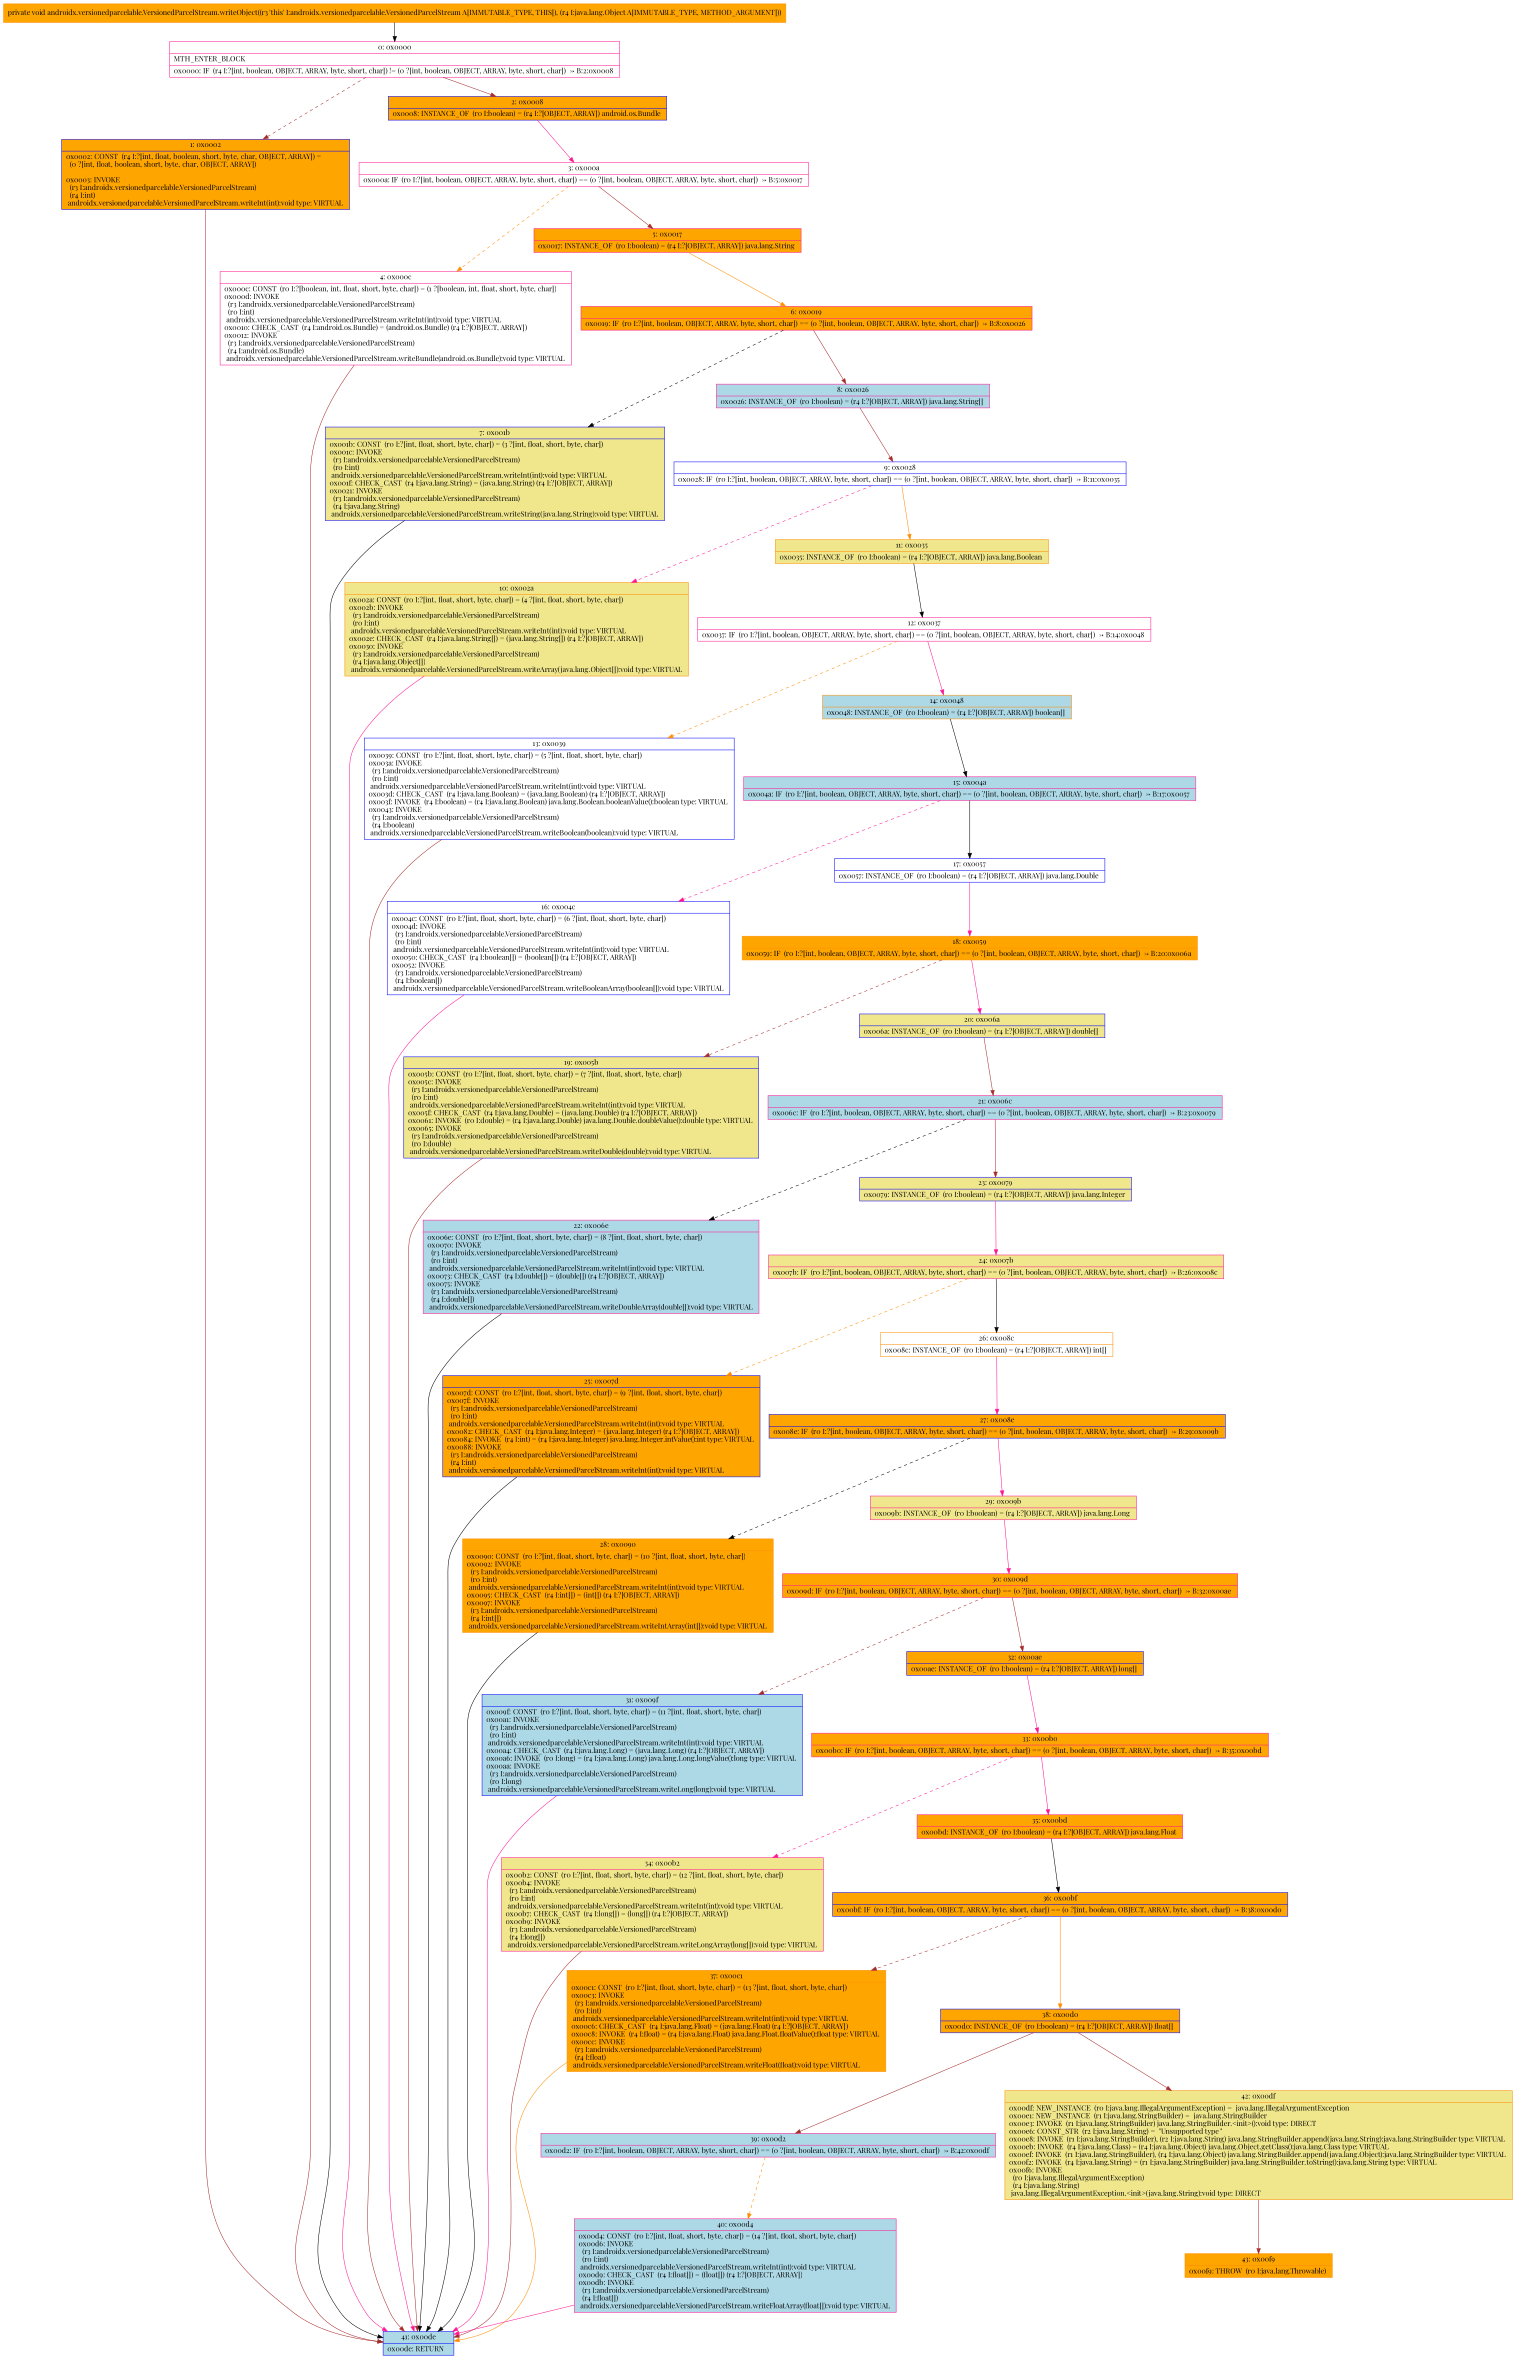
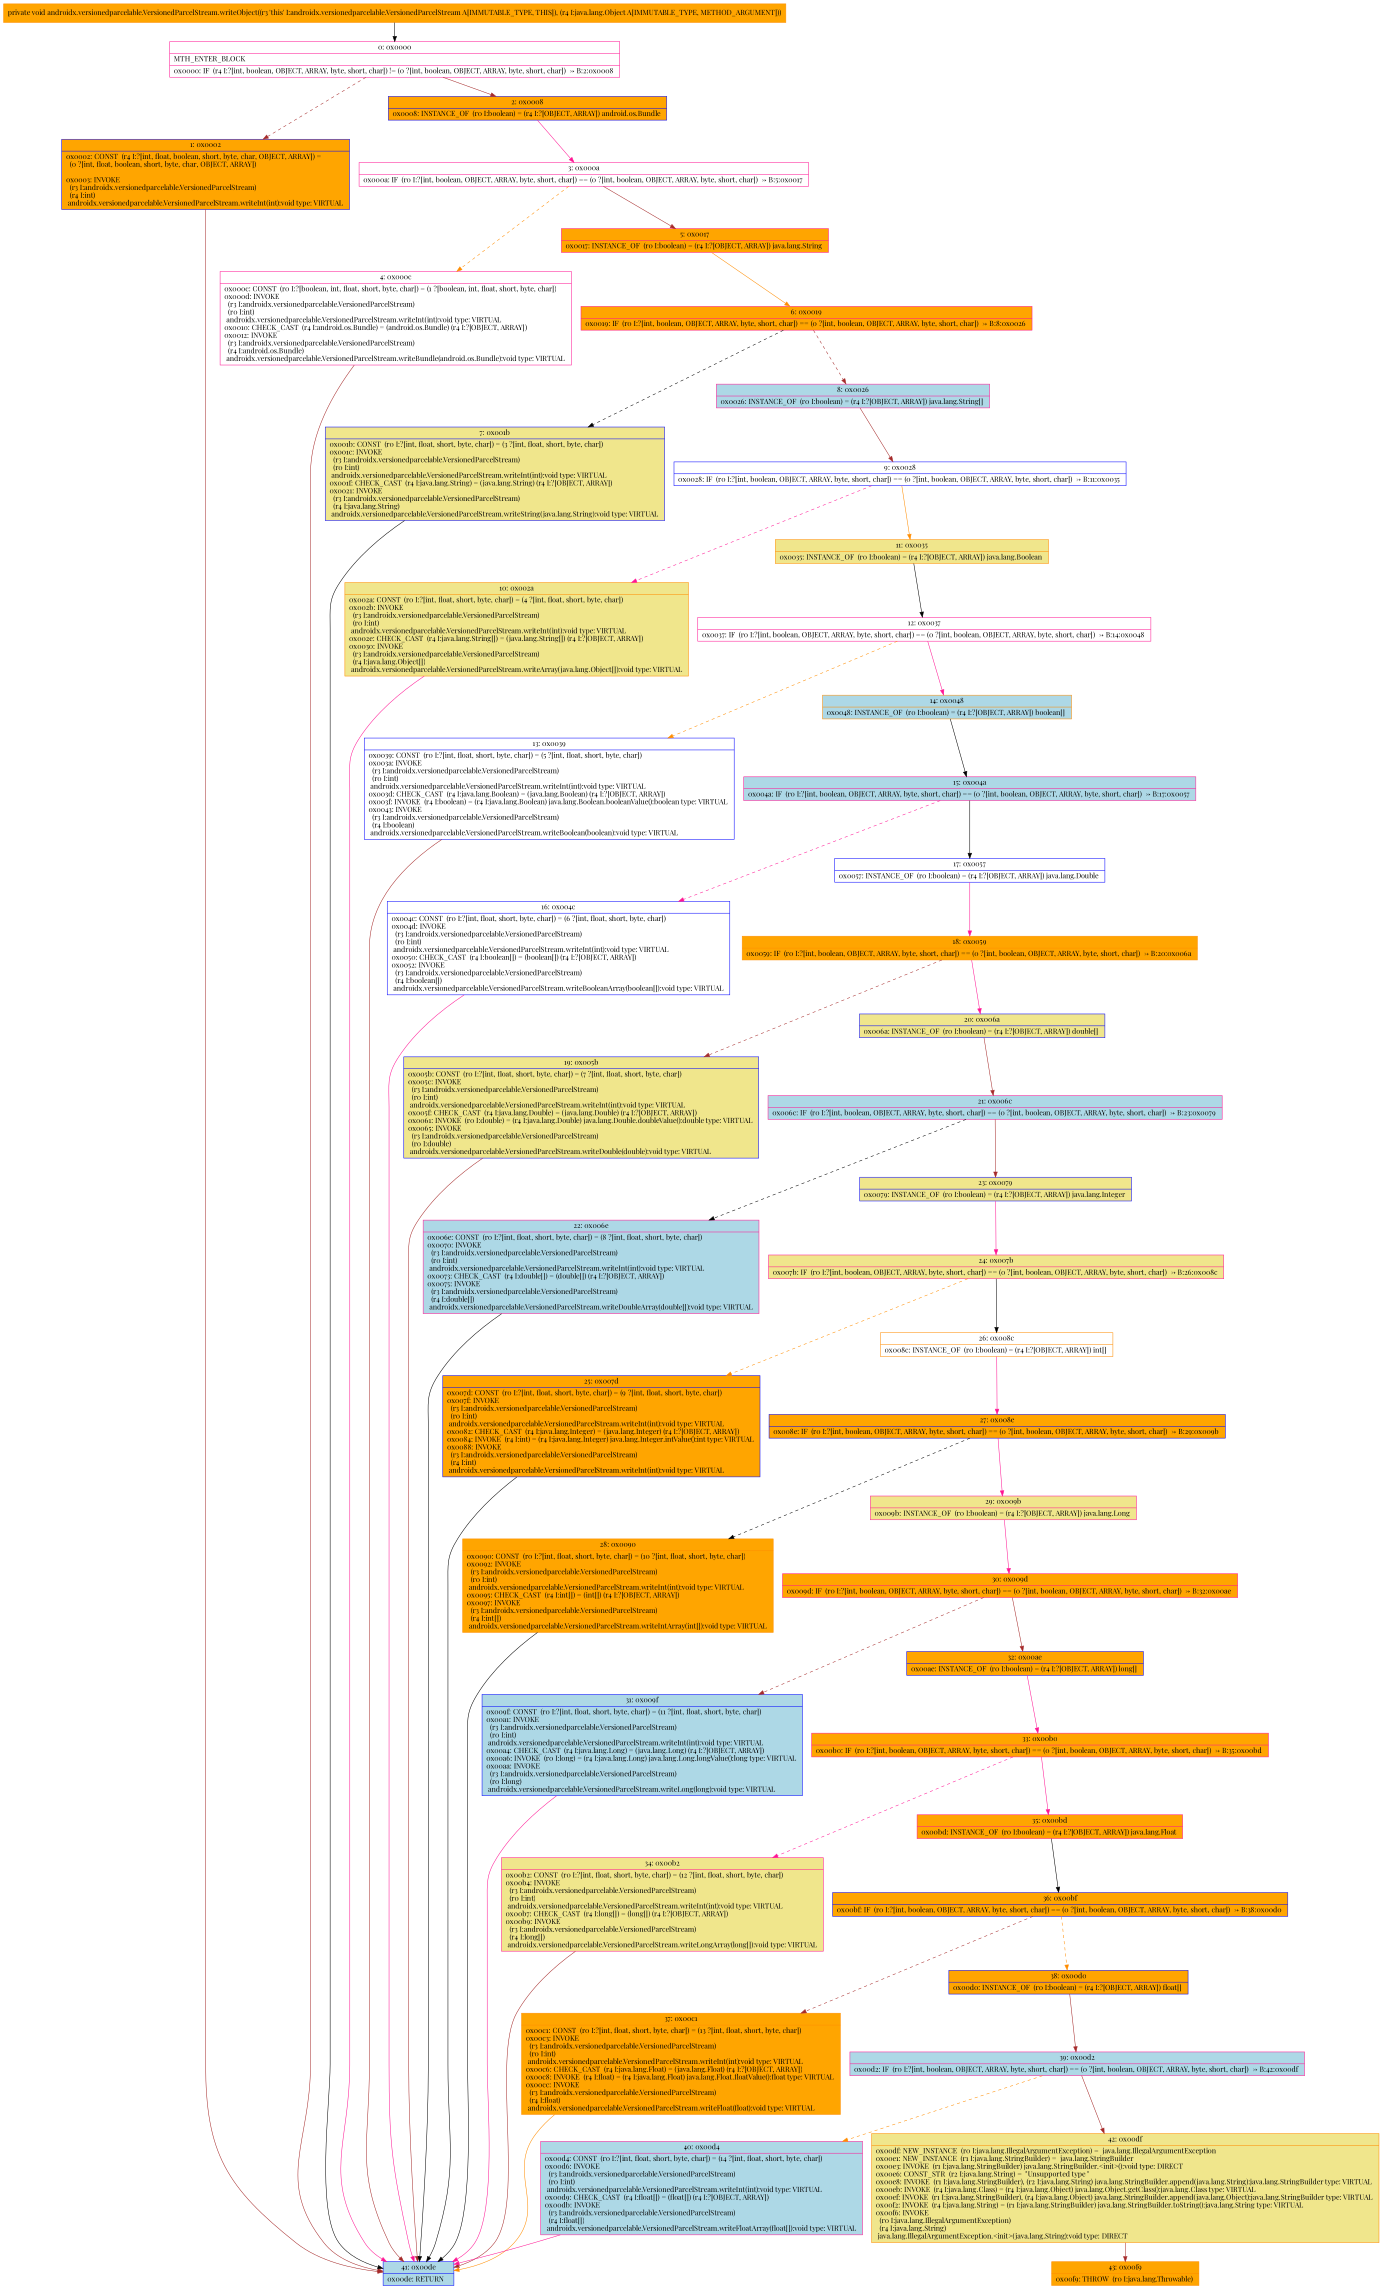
(828, 355) -> (828, 355)
(1060, 1960) -> (1064, 1941)
(1123, 2060) -> (1092, 2102)
